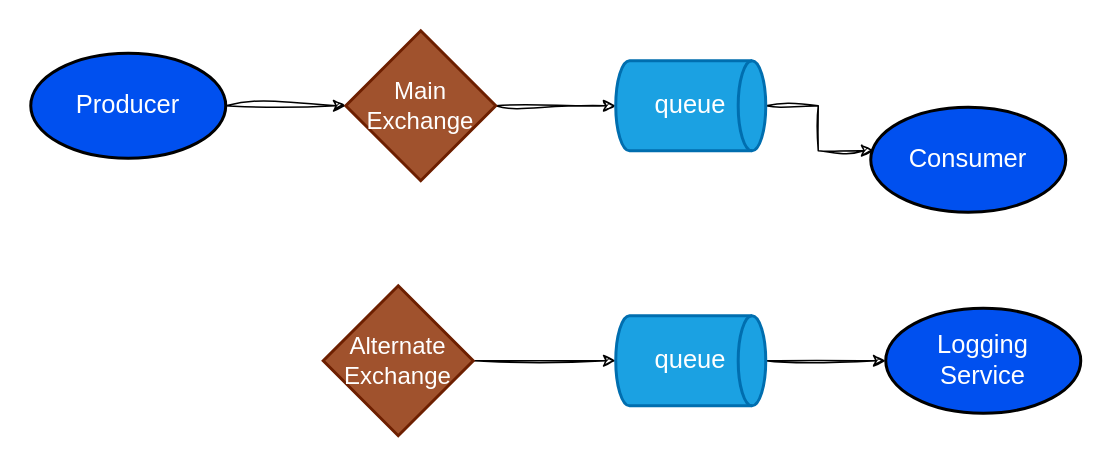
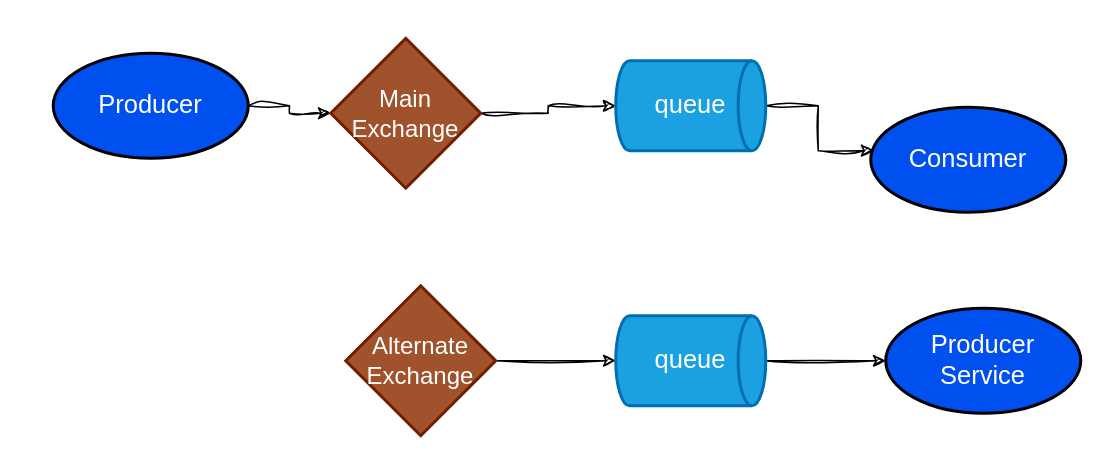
(128, 106) -> (151, 106)
(421, 106) -> (406, 113)
(398, 361) -> (421, 361)
(983, 361) -> (983, 361)
